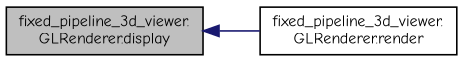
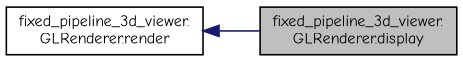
(240, 31) -> (240, 31)
